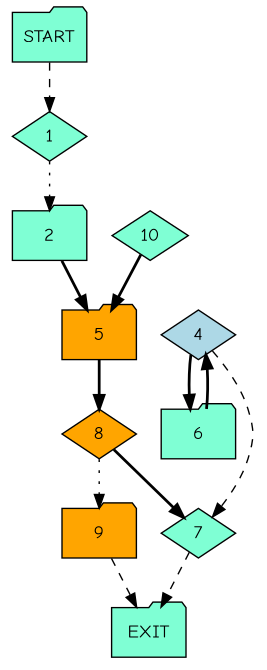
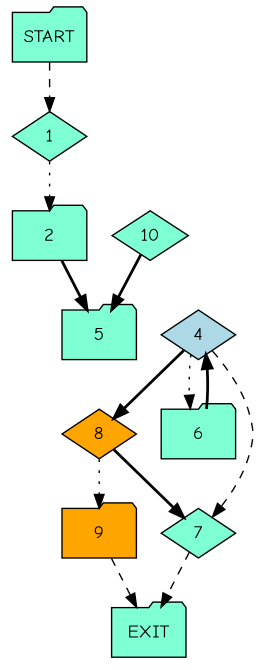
(99, 335) -> (99, 335)
(189, 375) -> (189, 375)
(99, 378) -> (154, 379)
